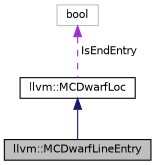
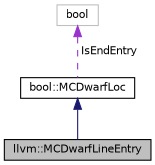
(78, 88) -> (78, 88)
